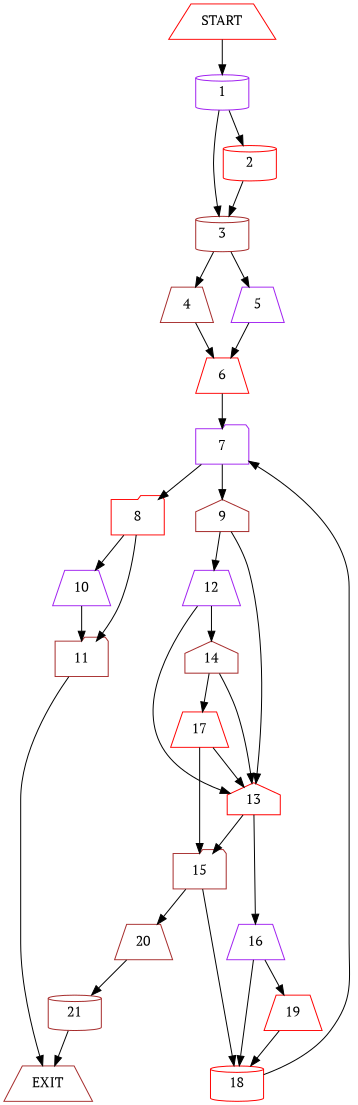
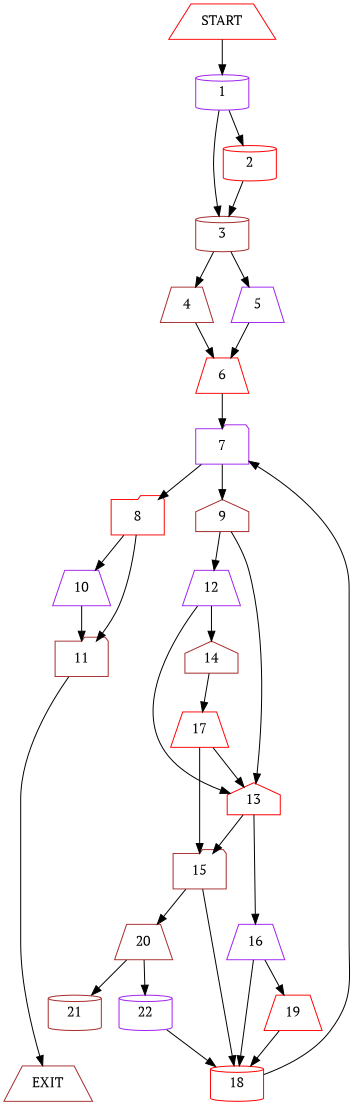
(240, 722) -> none
none -> (146, 1013)
(63, 1044) -> none
